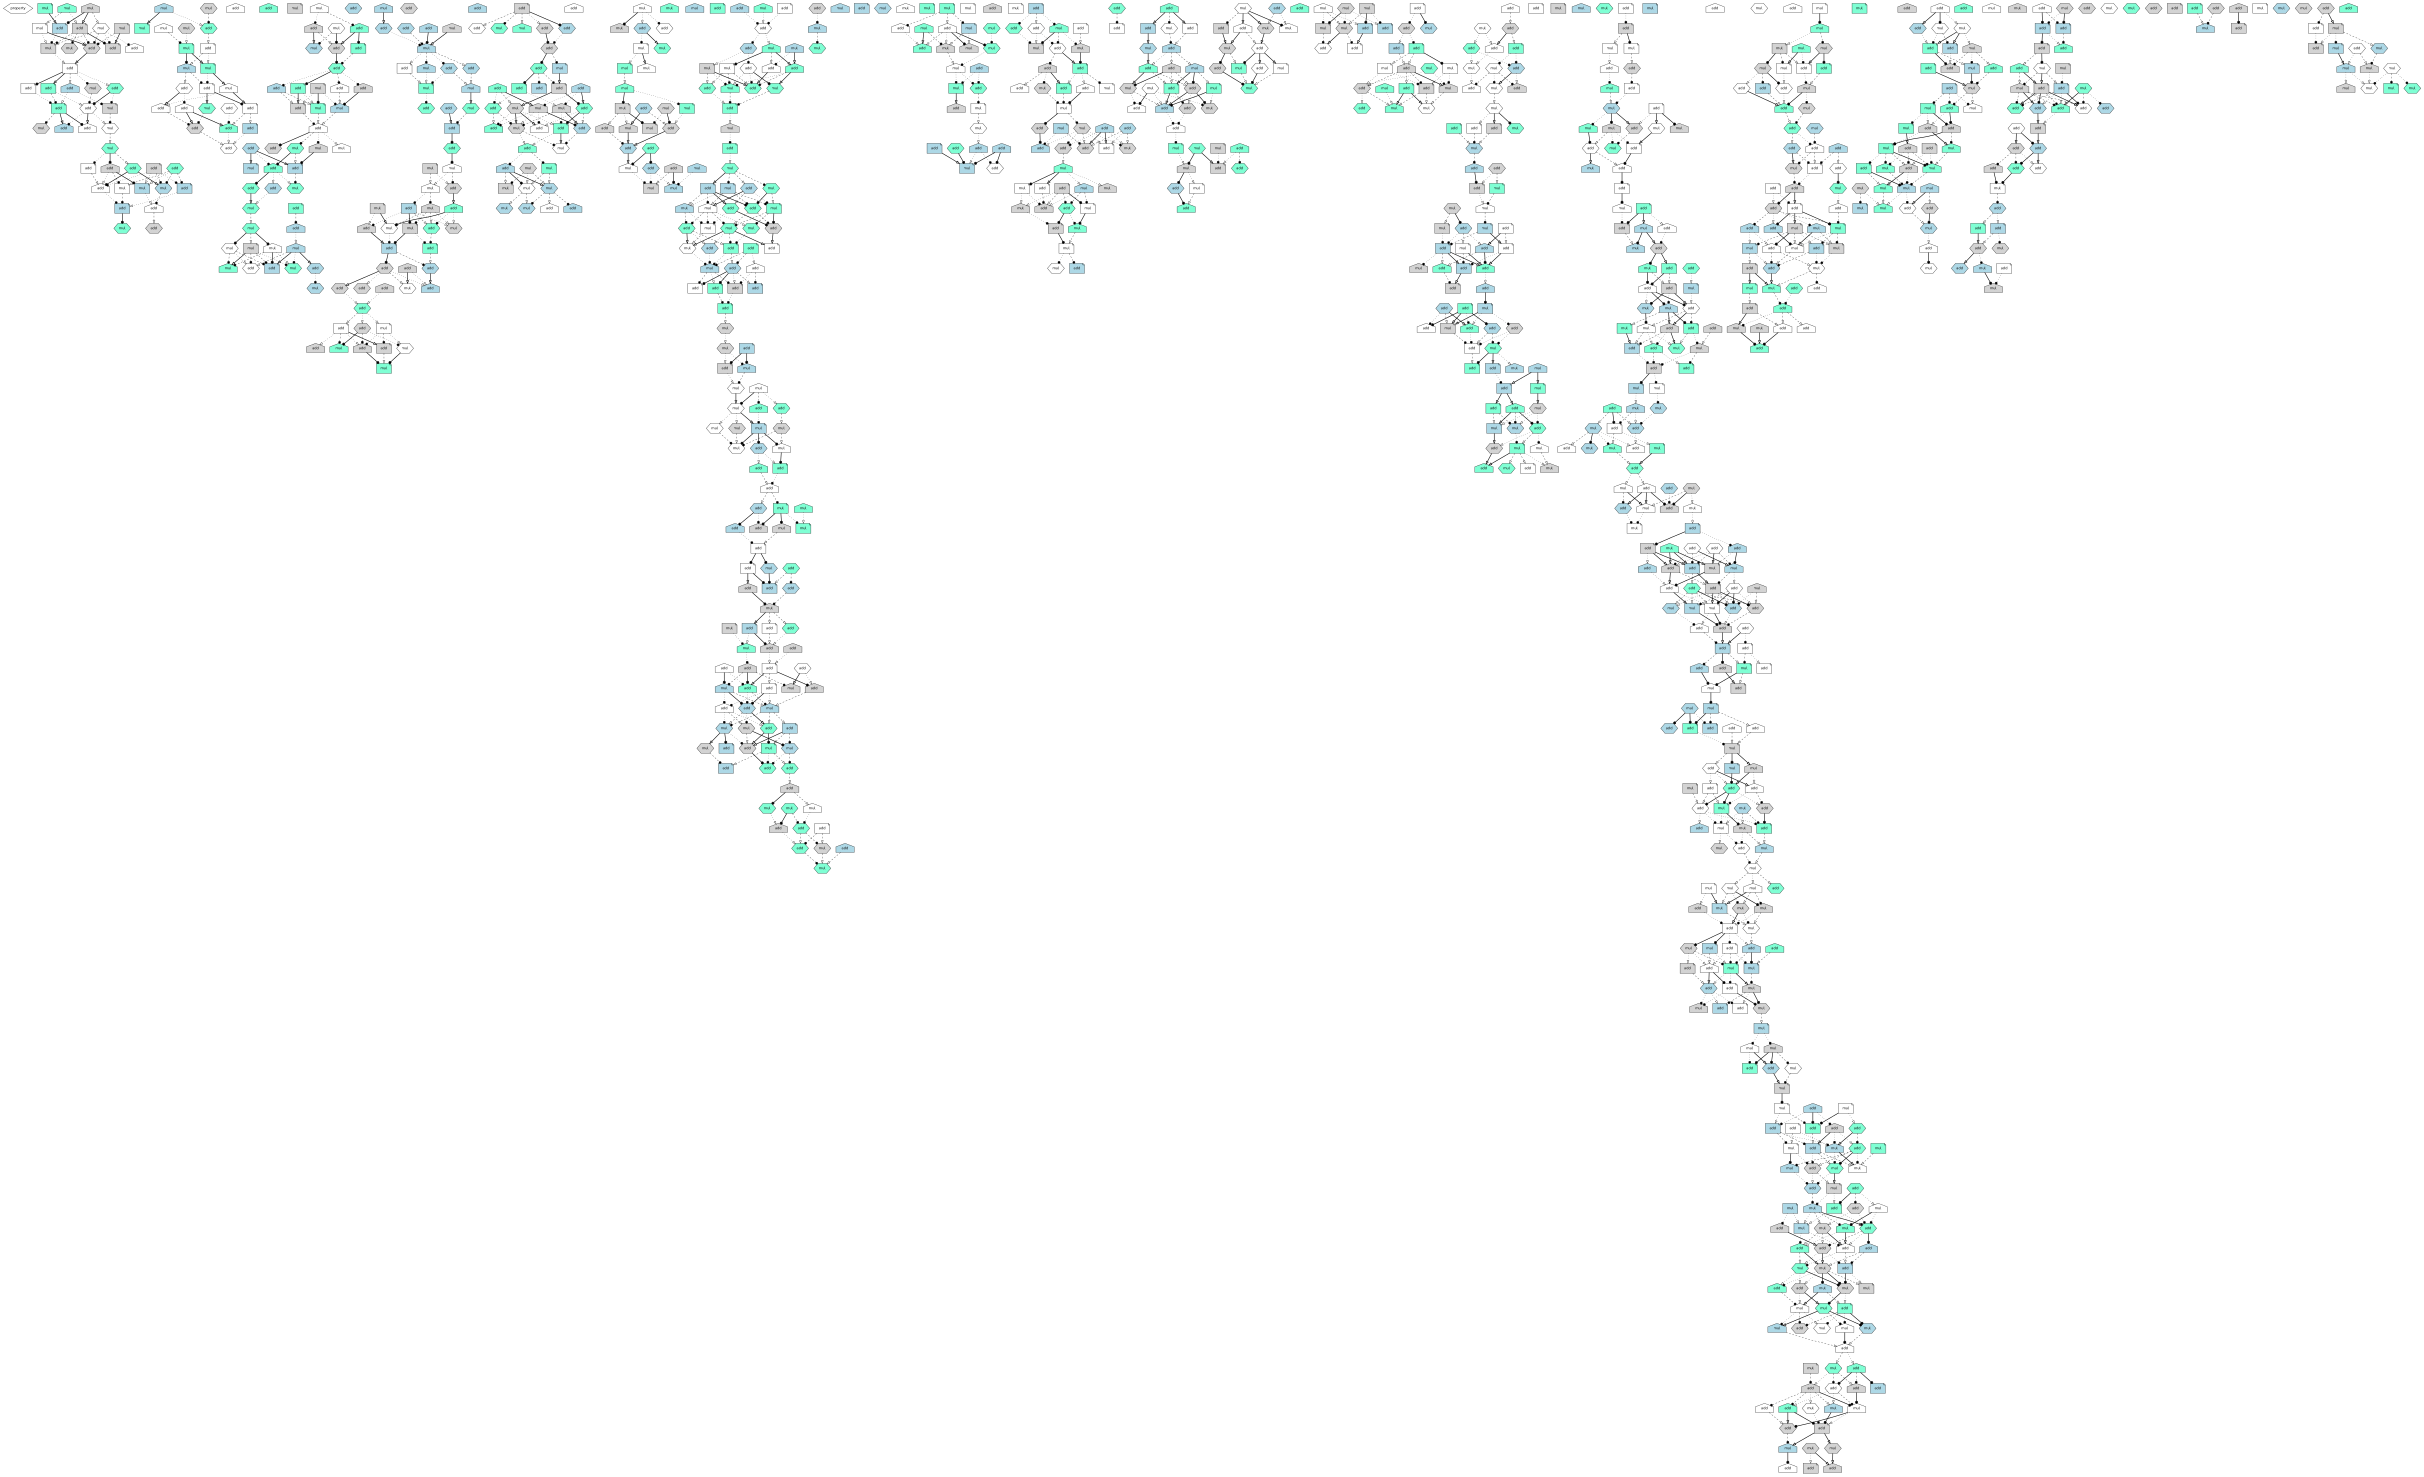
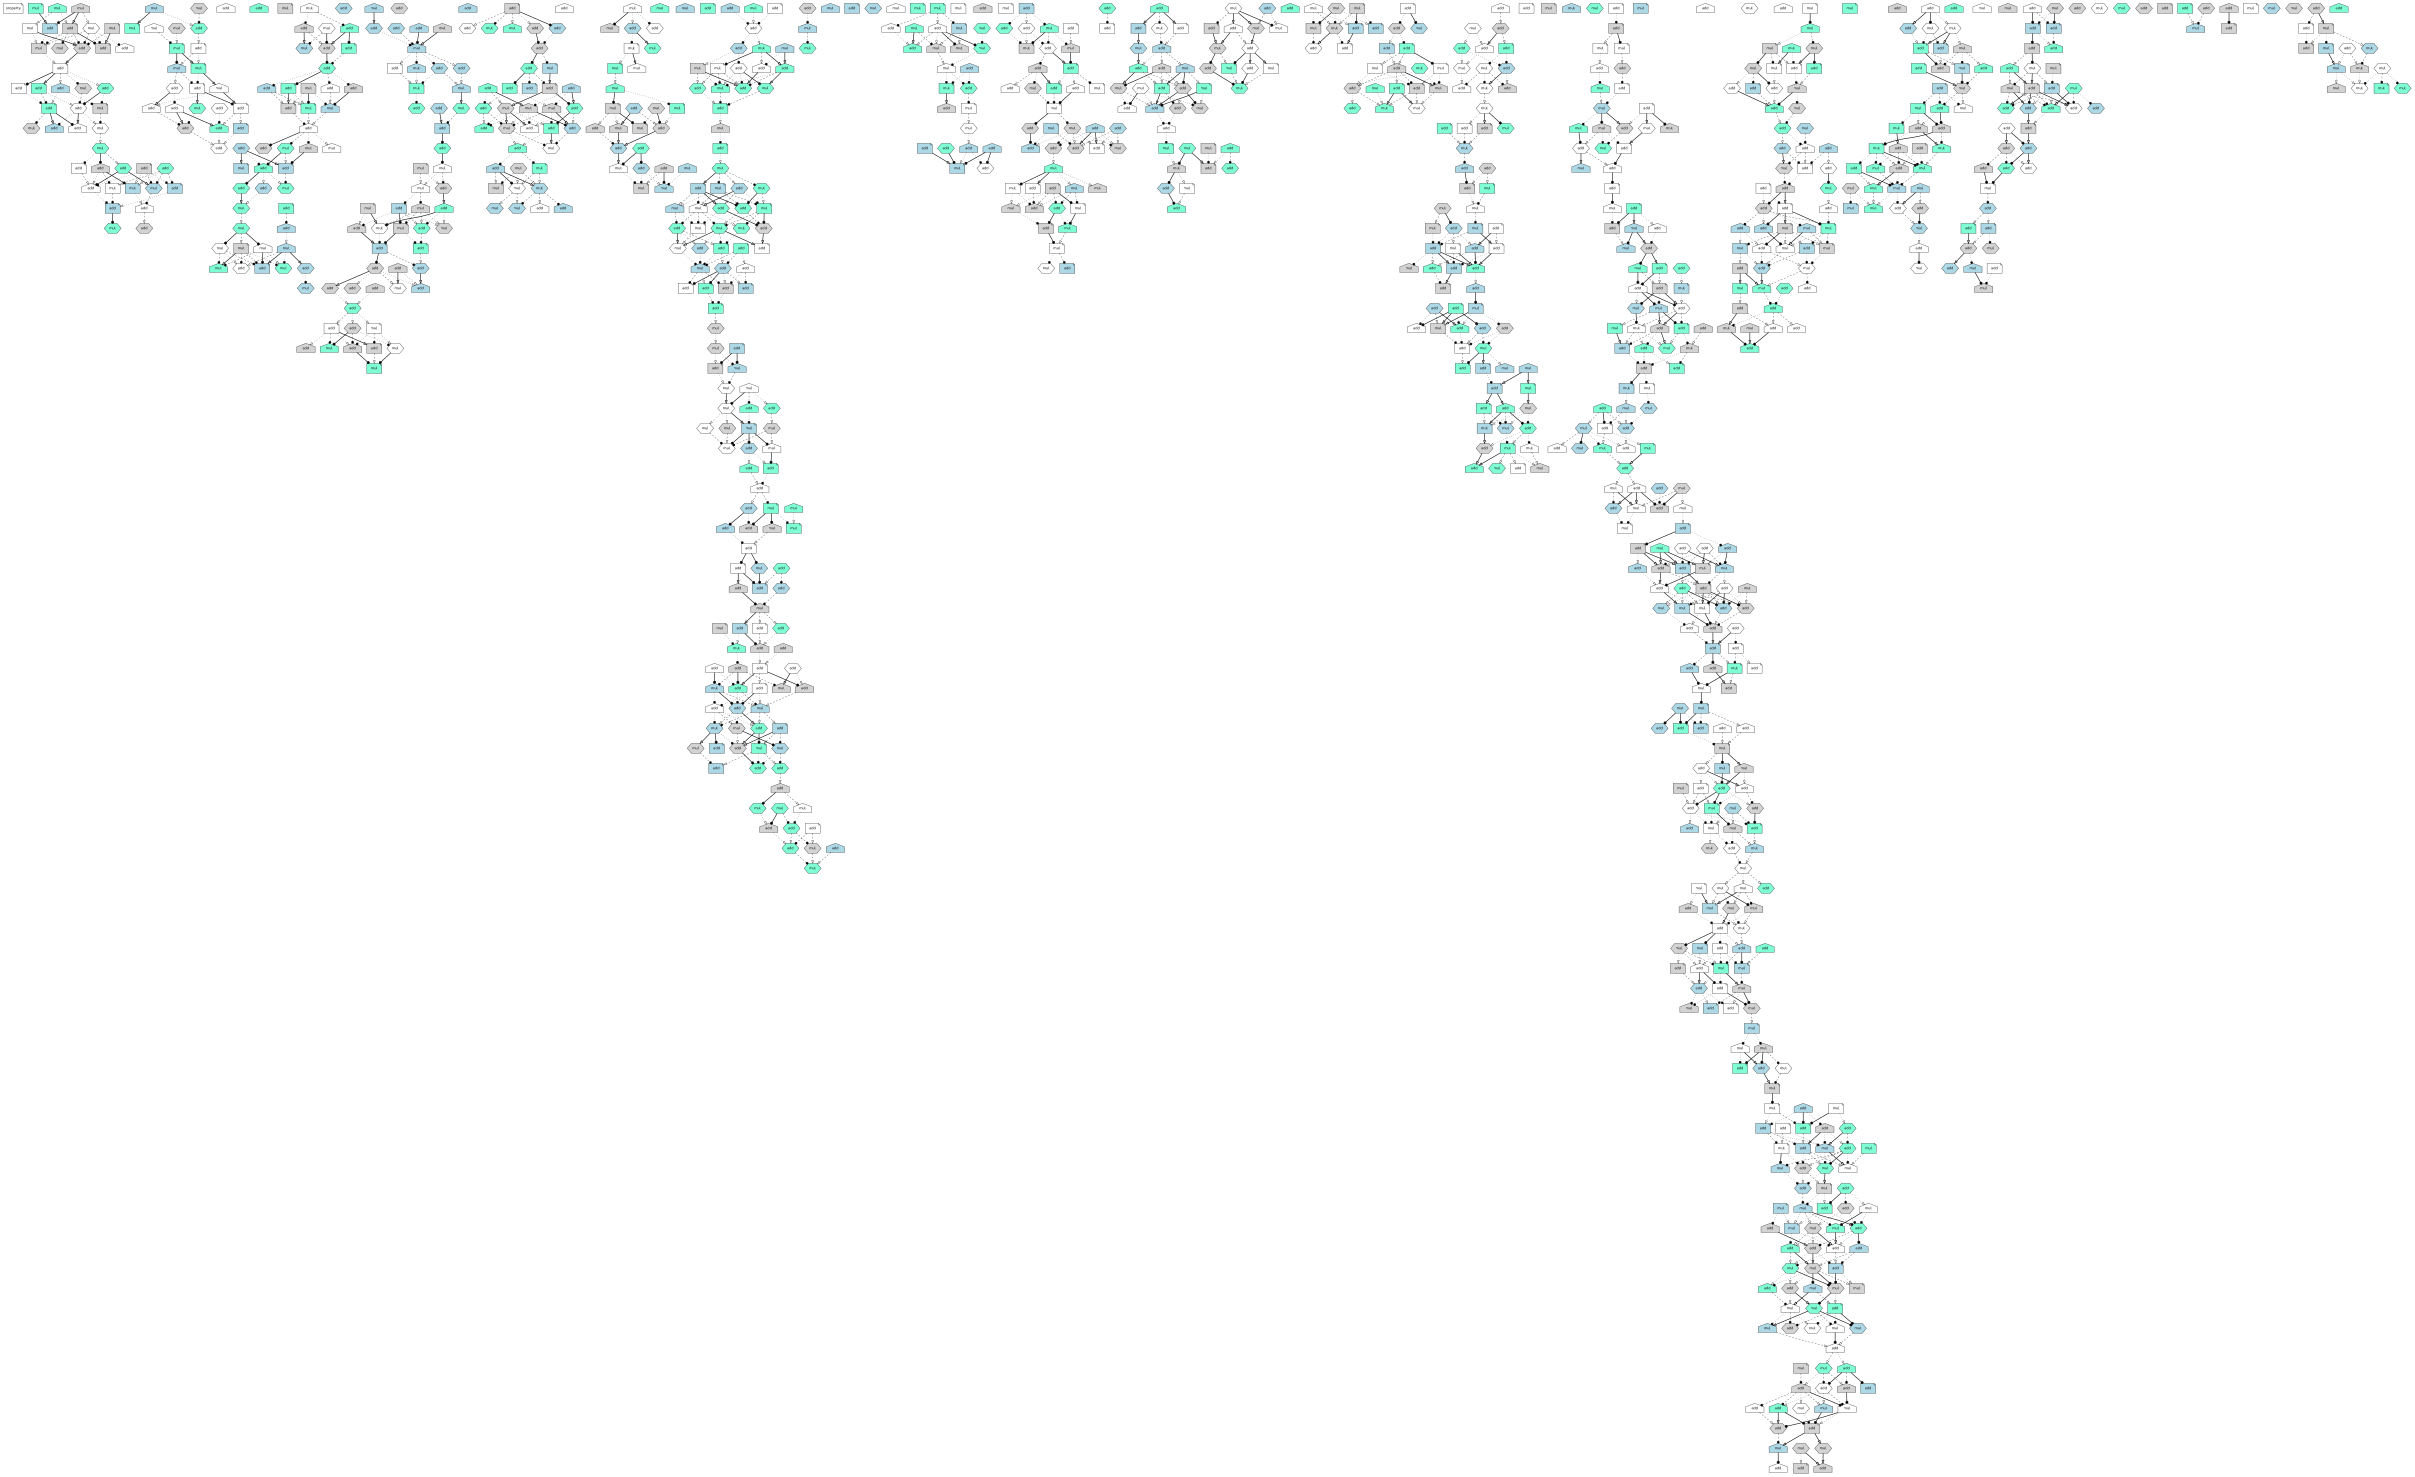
(18, 8) -> (13, 8)
